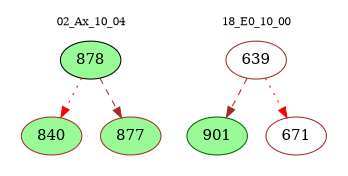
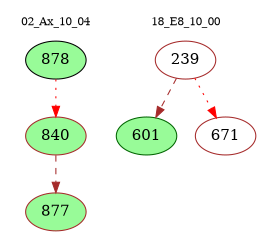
(257, 23) -> (186, 23)
(256, 60) -> (186, 60)
(108, 93) -> (56, 169)
(217, 136) -> (147, 136)
